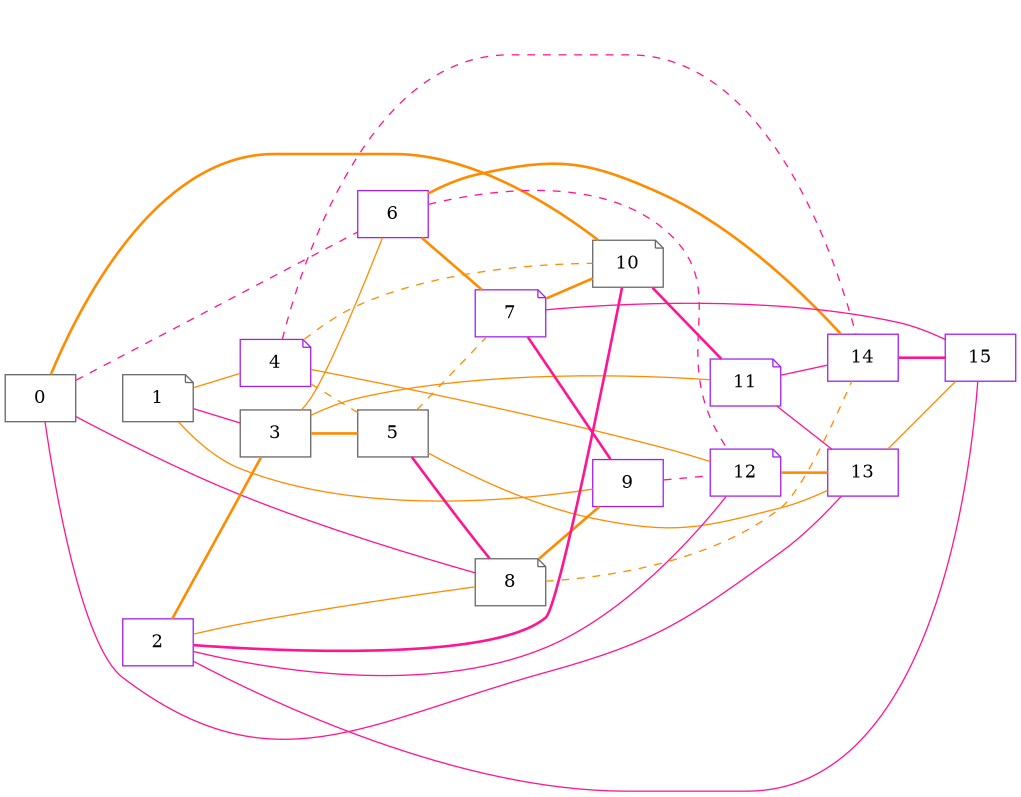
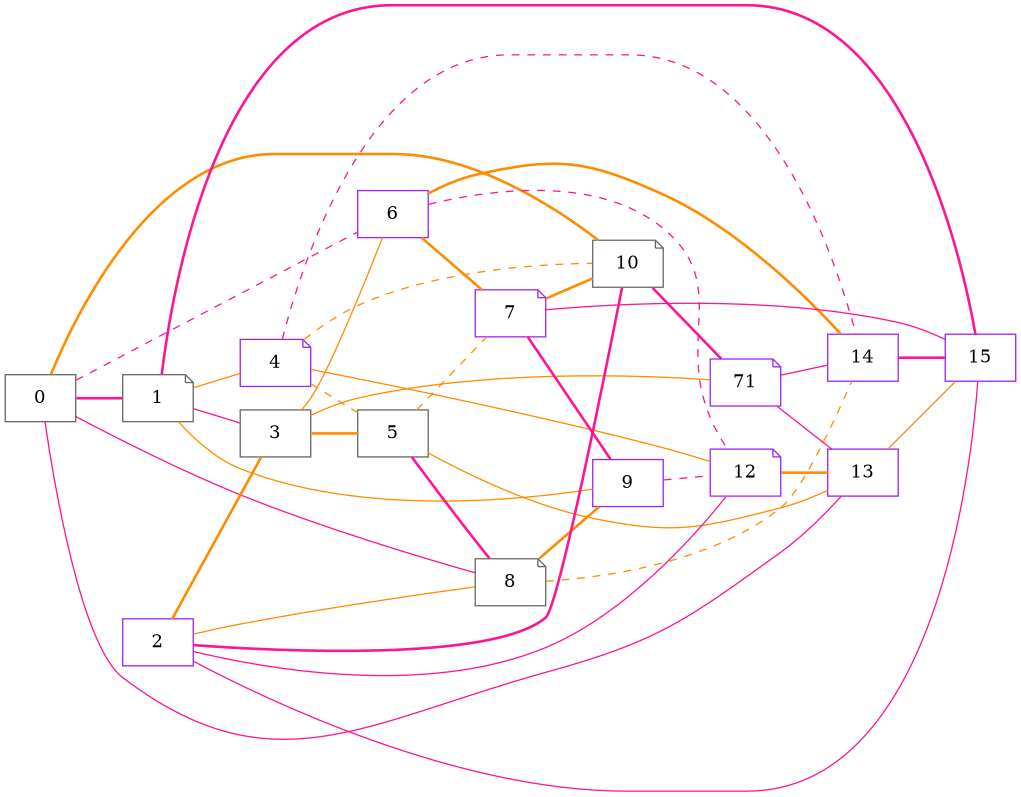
none -> (550, 5)
(745, 383) -> (745, 383)
none -> (99, 398)
